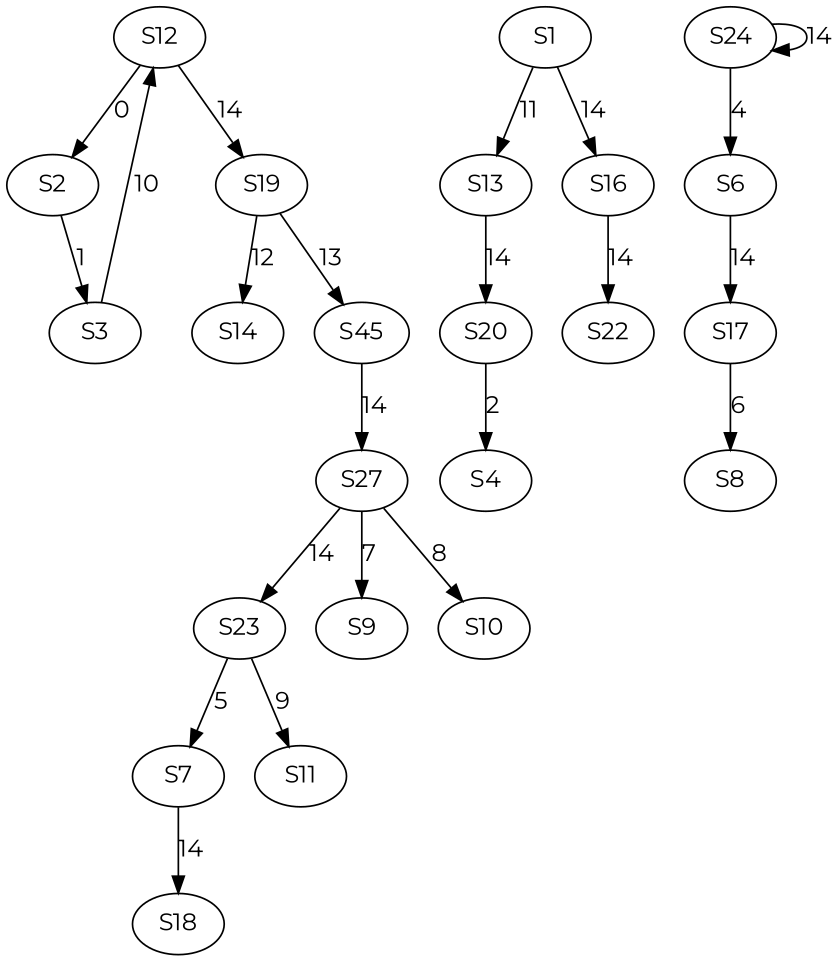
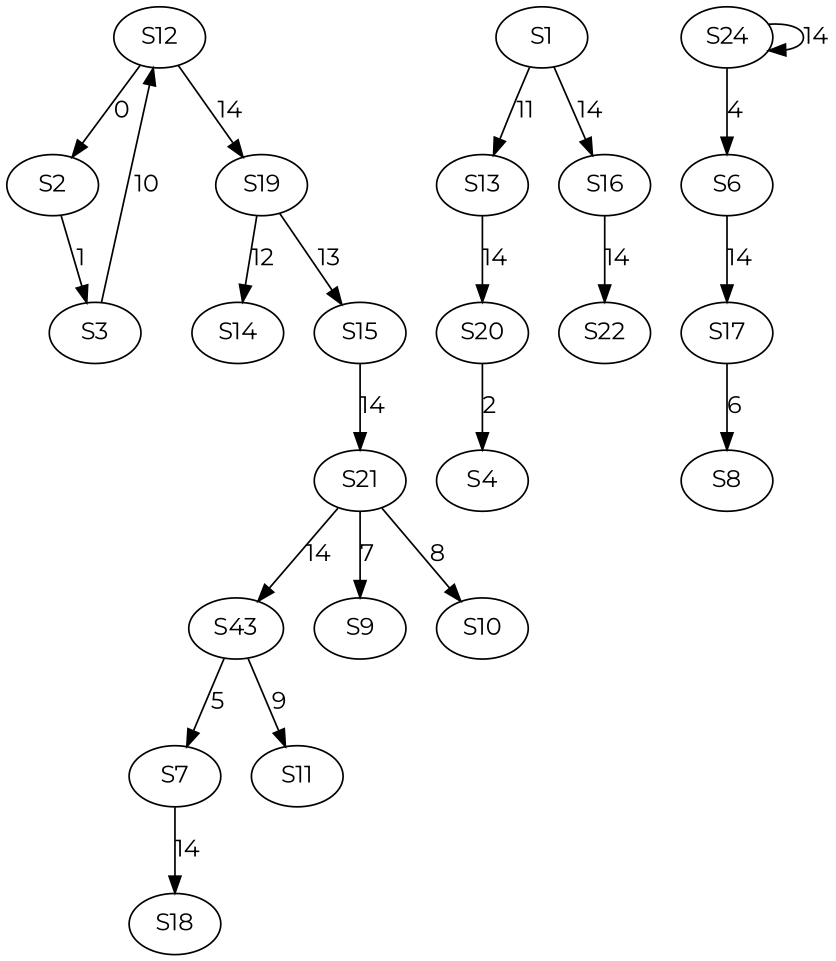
(362, 333) -> (360, 333)
(362, 481) -> (360, 481)
(240, 628) -> (236, 628)
